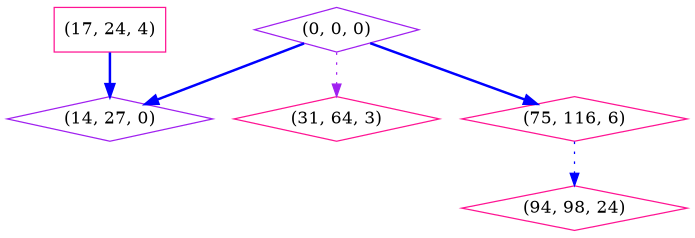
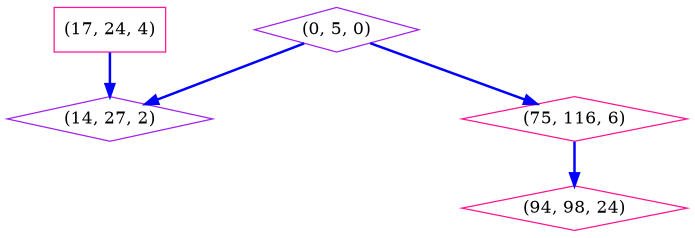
(337, 30) -> (337, 30)
(110, 119) -> (110, 119)
(337, 119) -> none
(574, 157) -> (574, 157)
